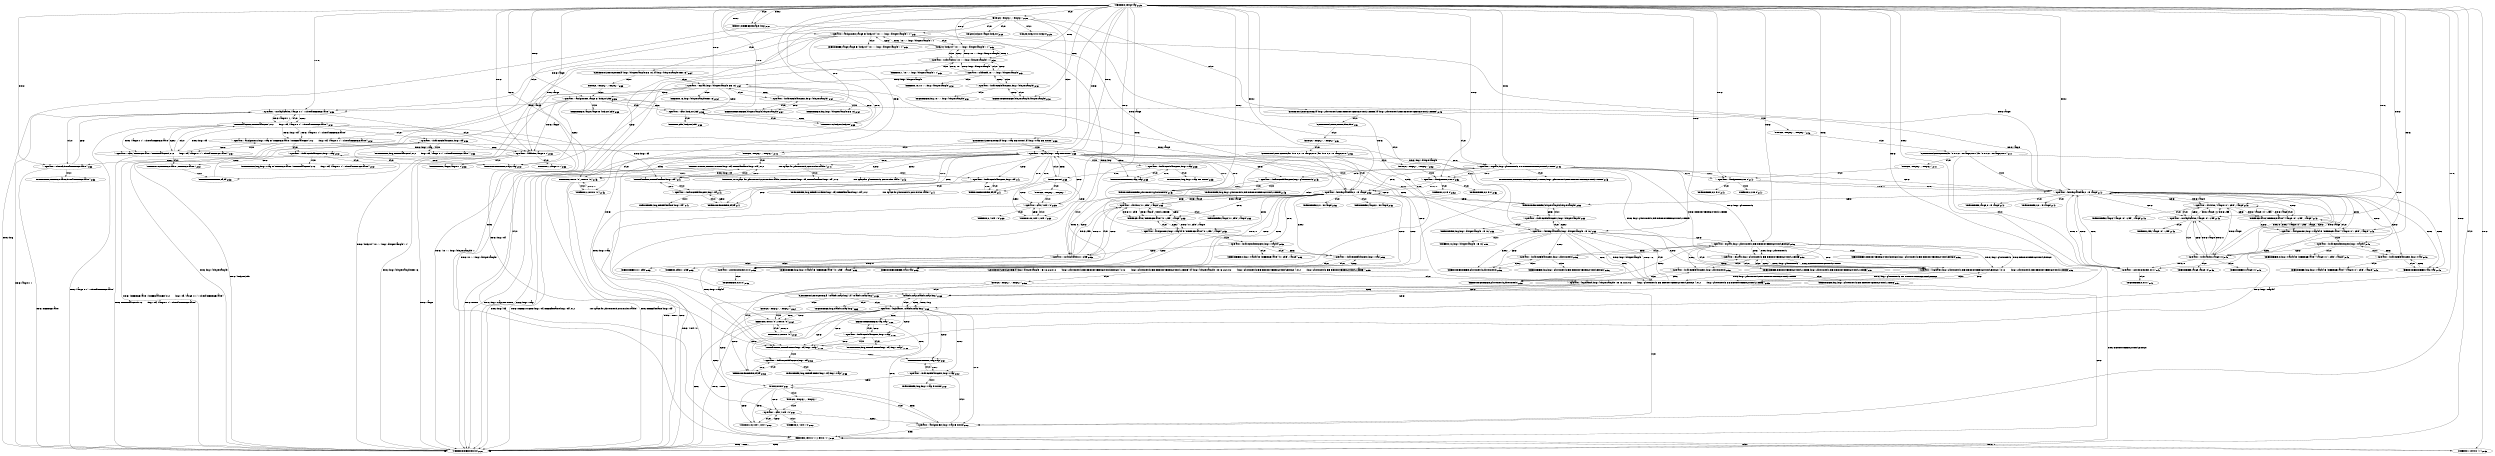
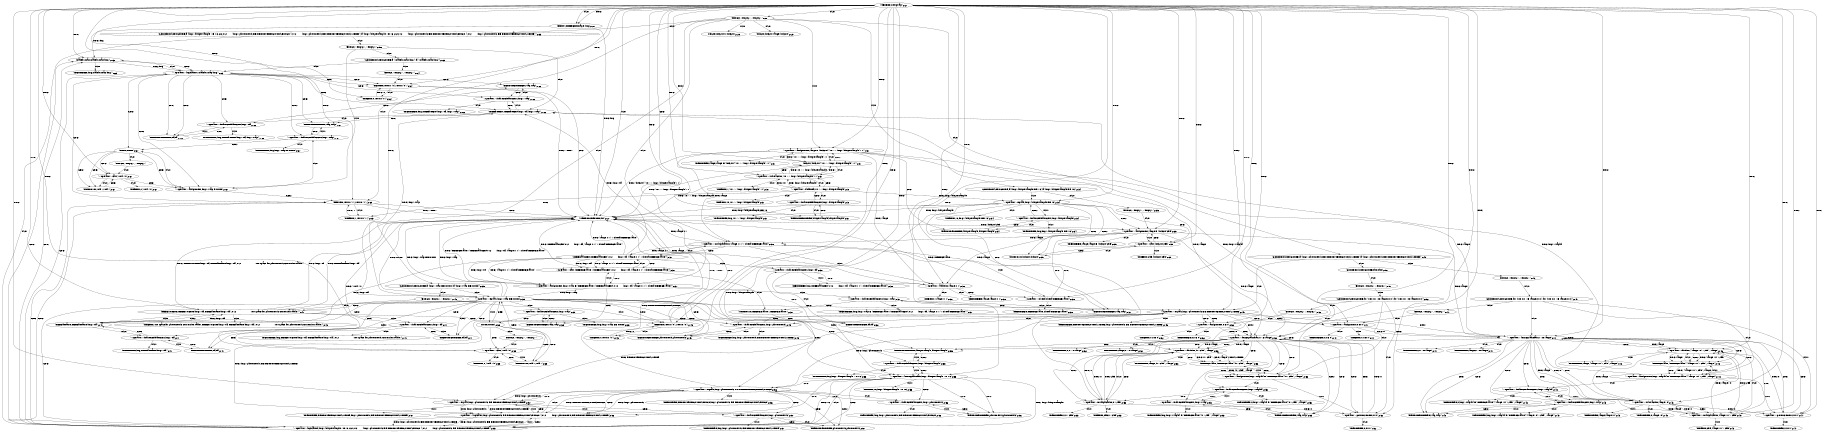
(1139, 5) -> (905, 5)
(2476, 9) -> (583, 198)
(167, 189) -> (869, 224)
(2186, 239) -> none
(2458, 259) -> none
